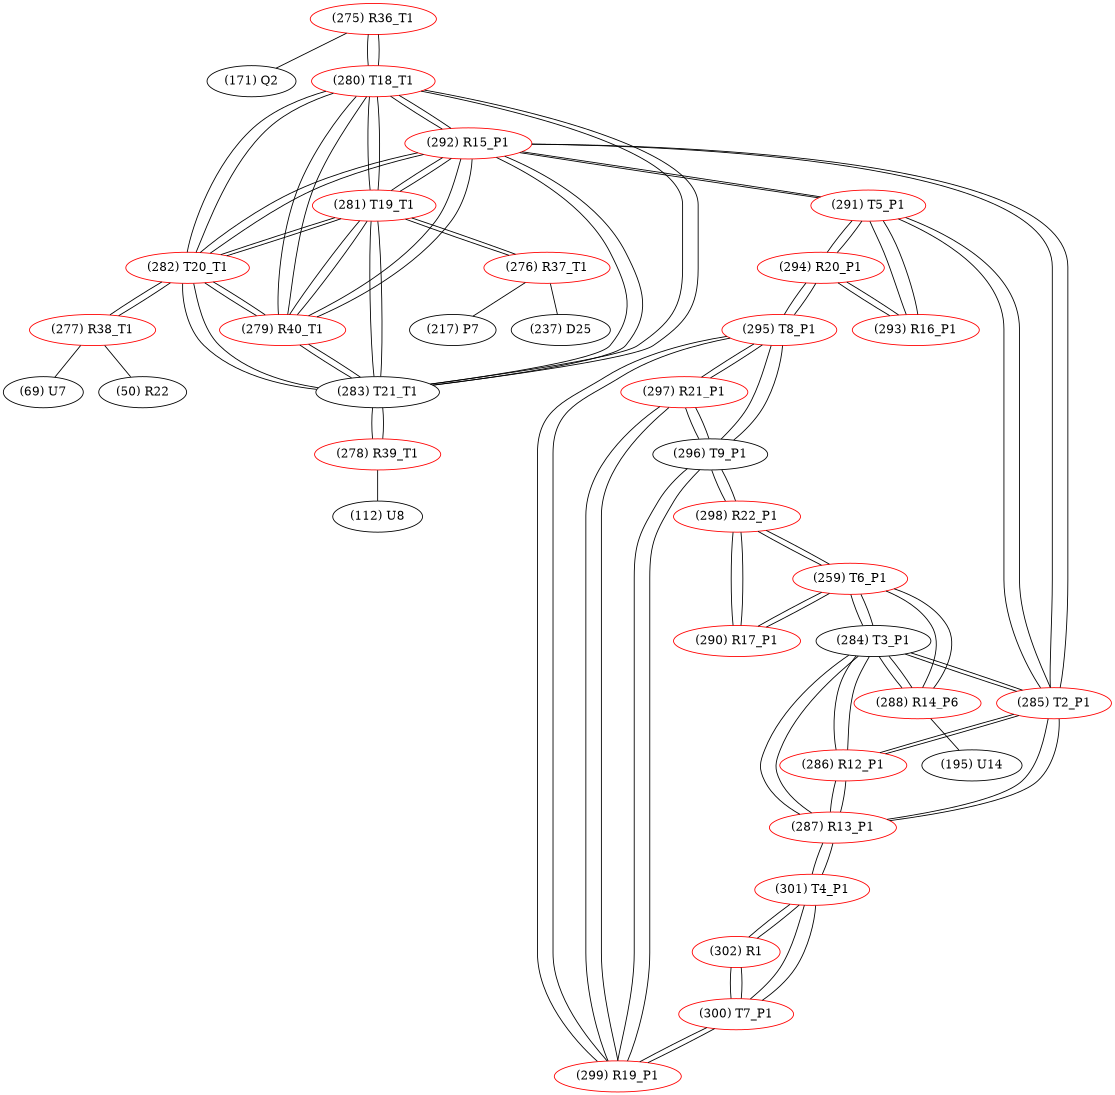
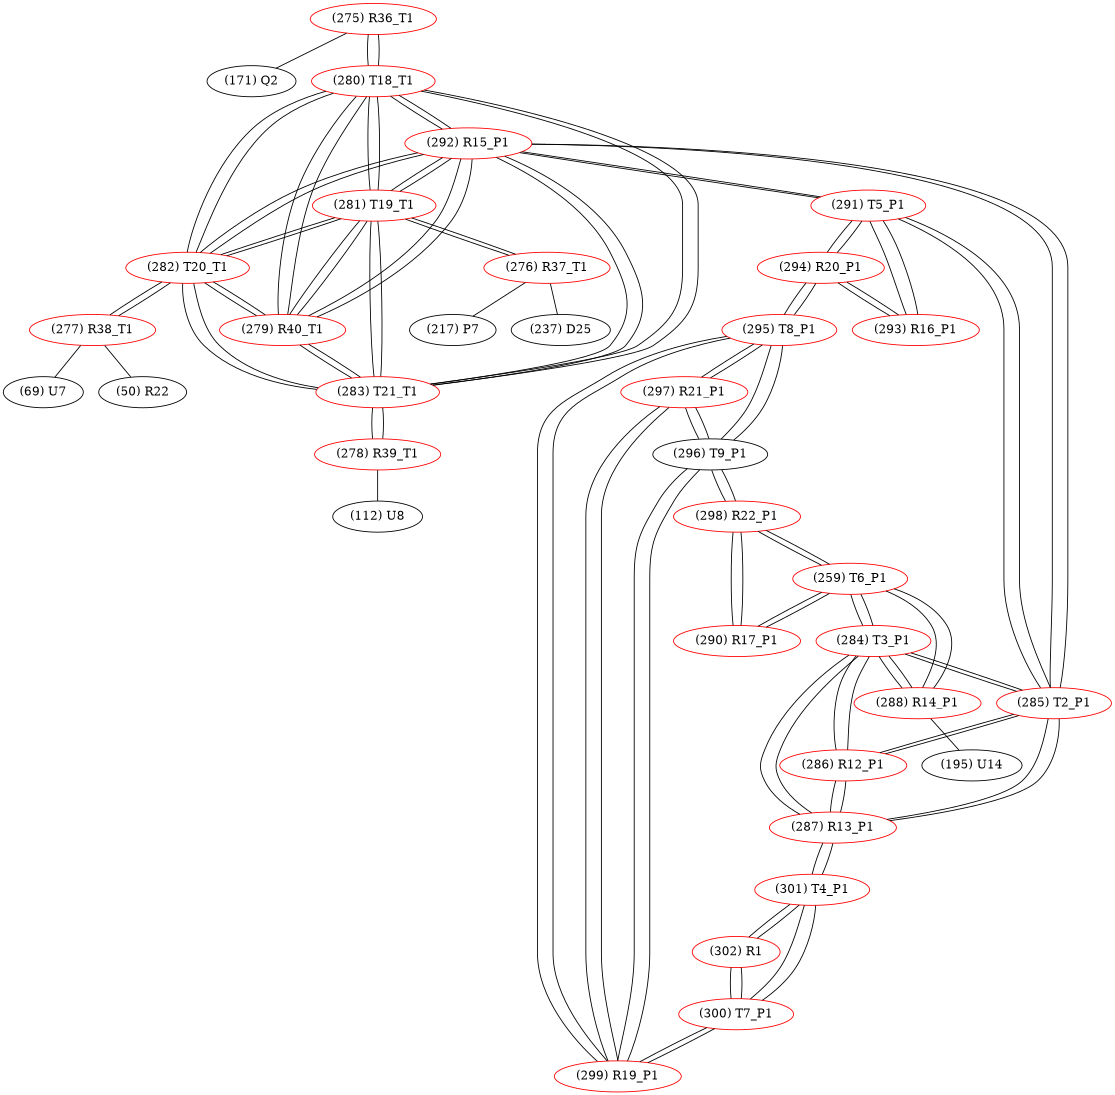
(378, 392) -> (378, 392)
(873, 641) -> (873, 641)
(918, 703) -> (918, 703)
